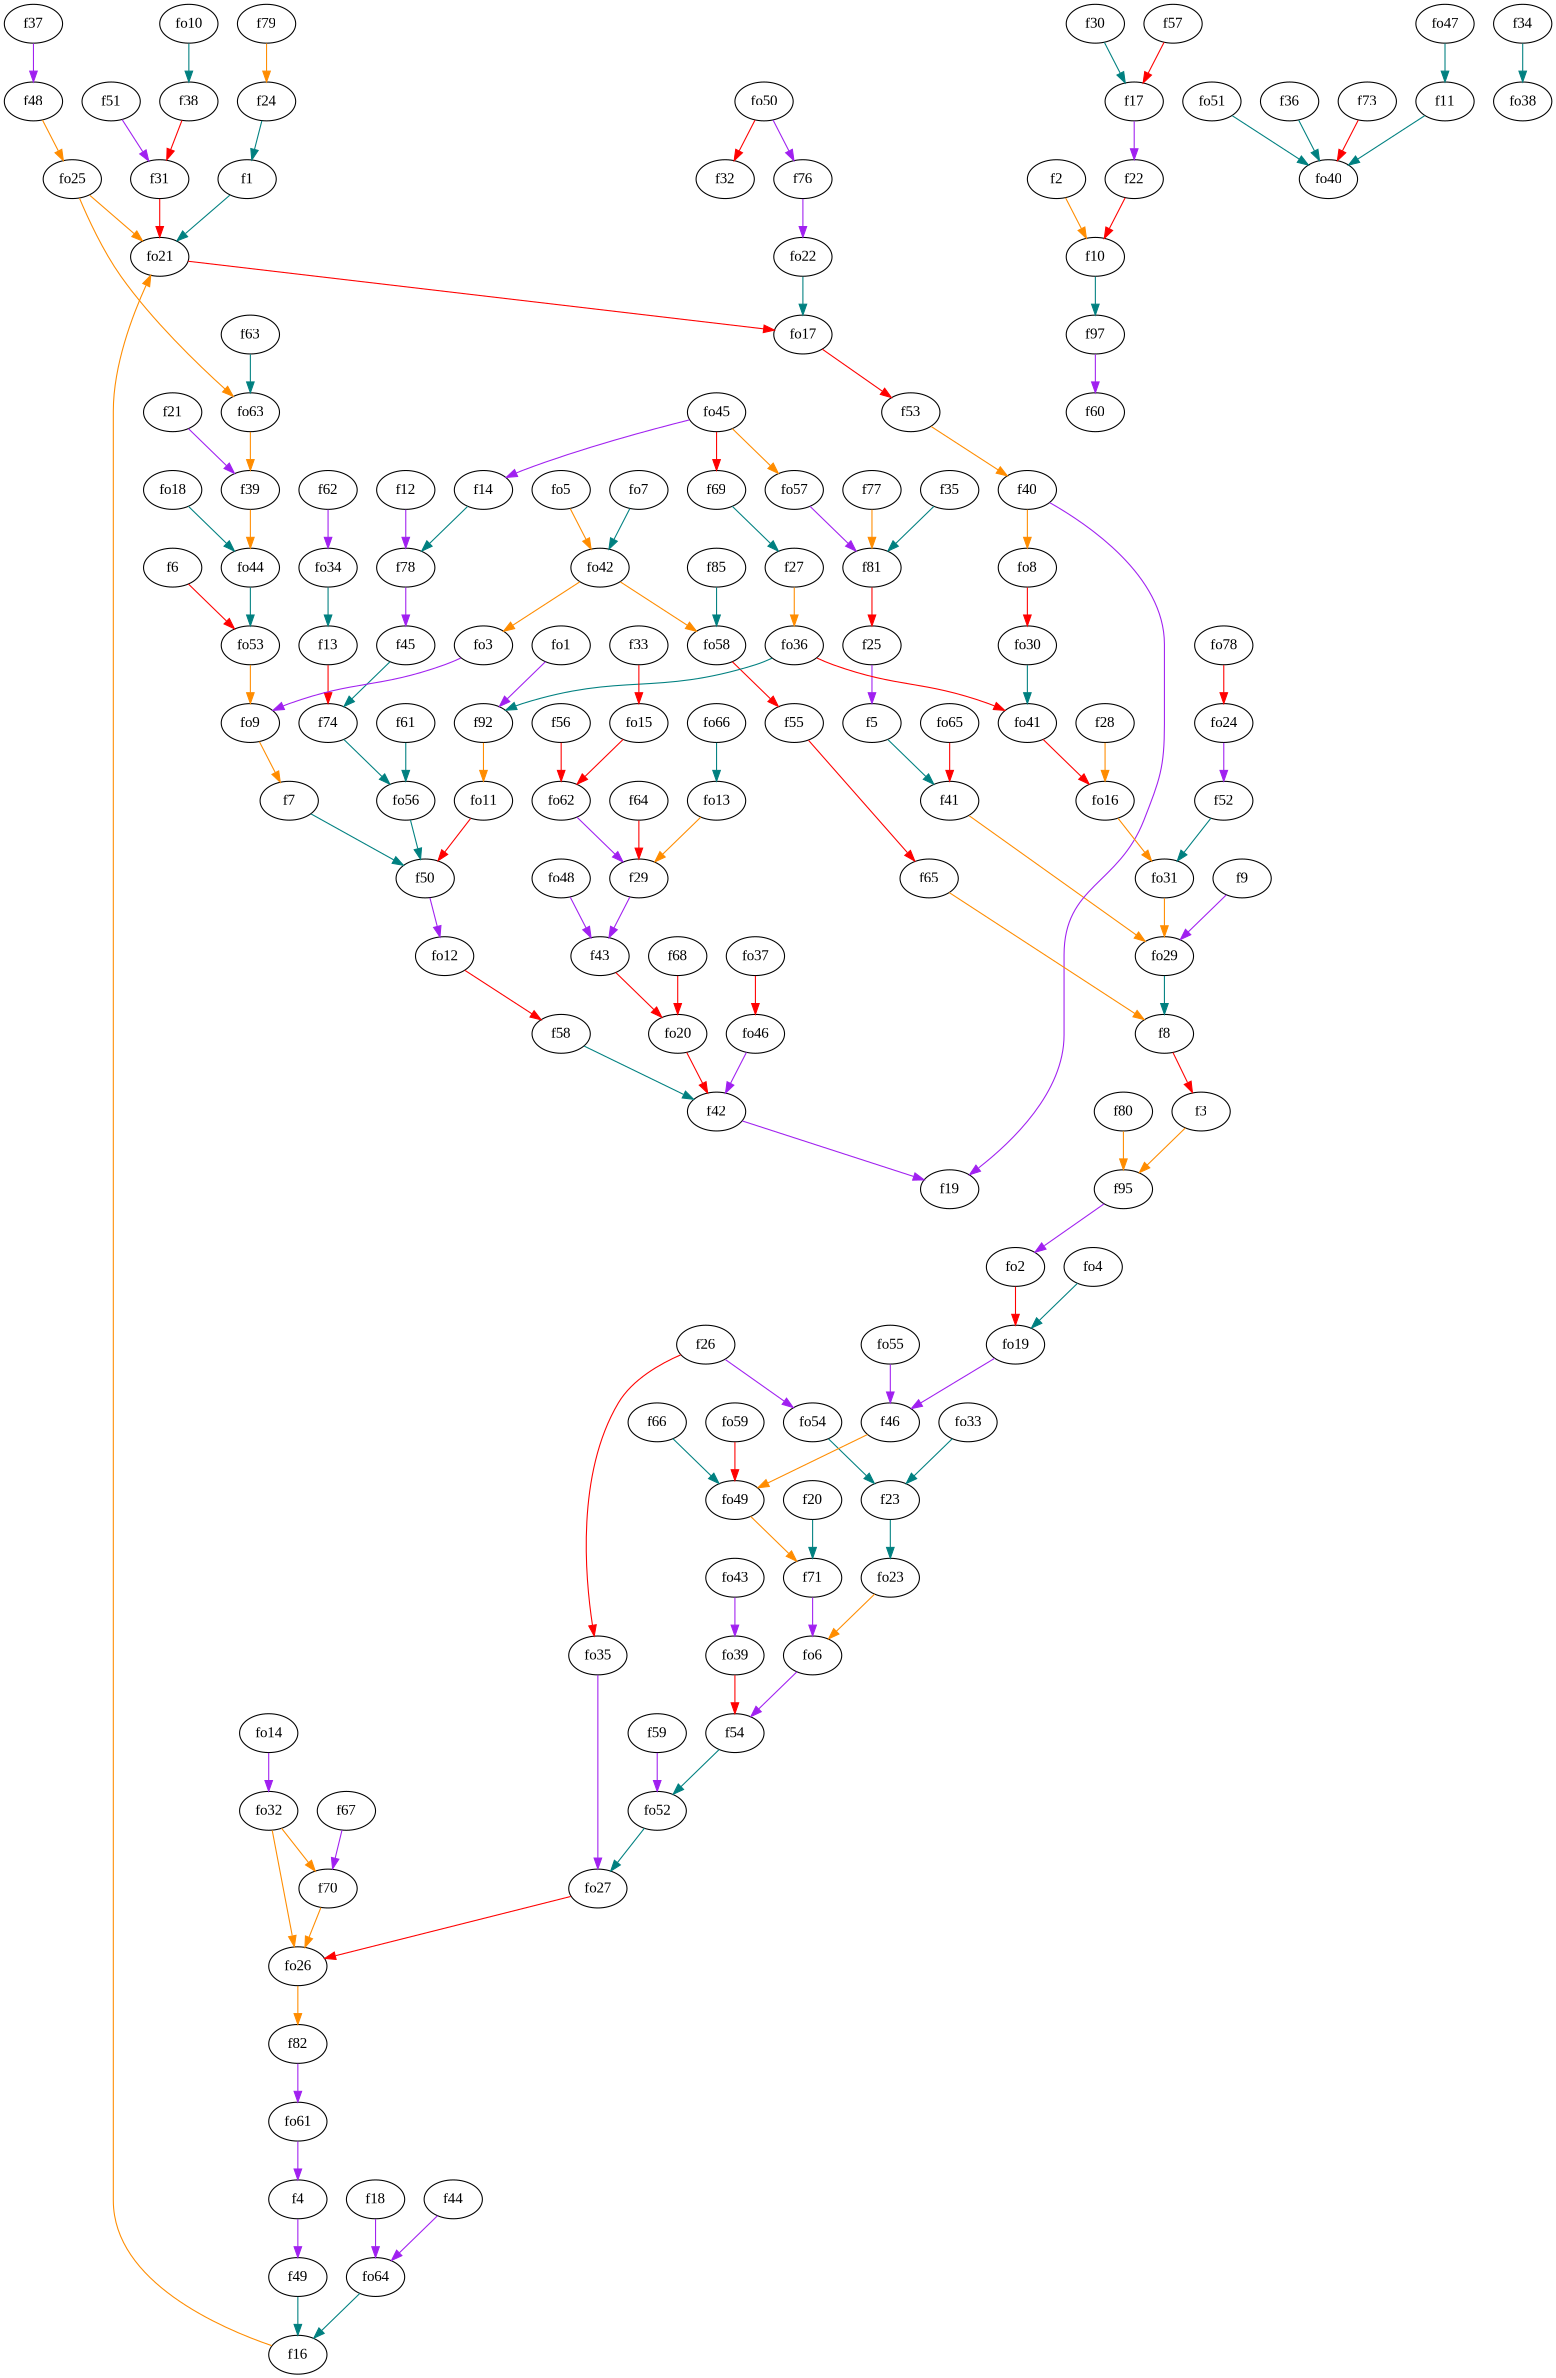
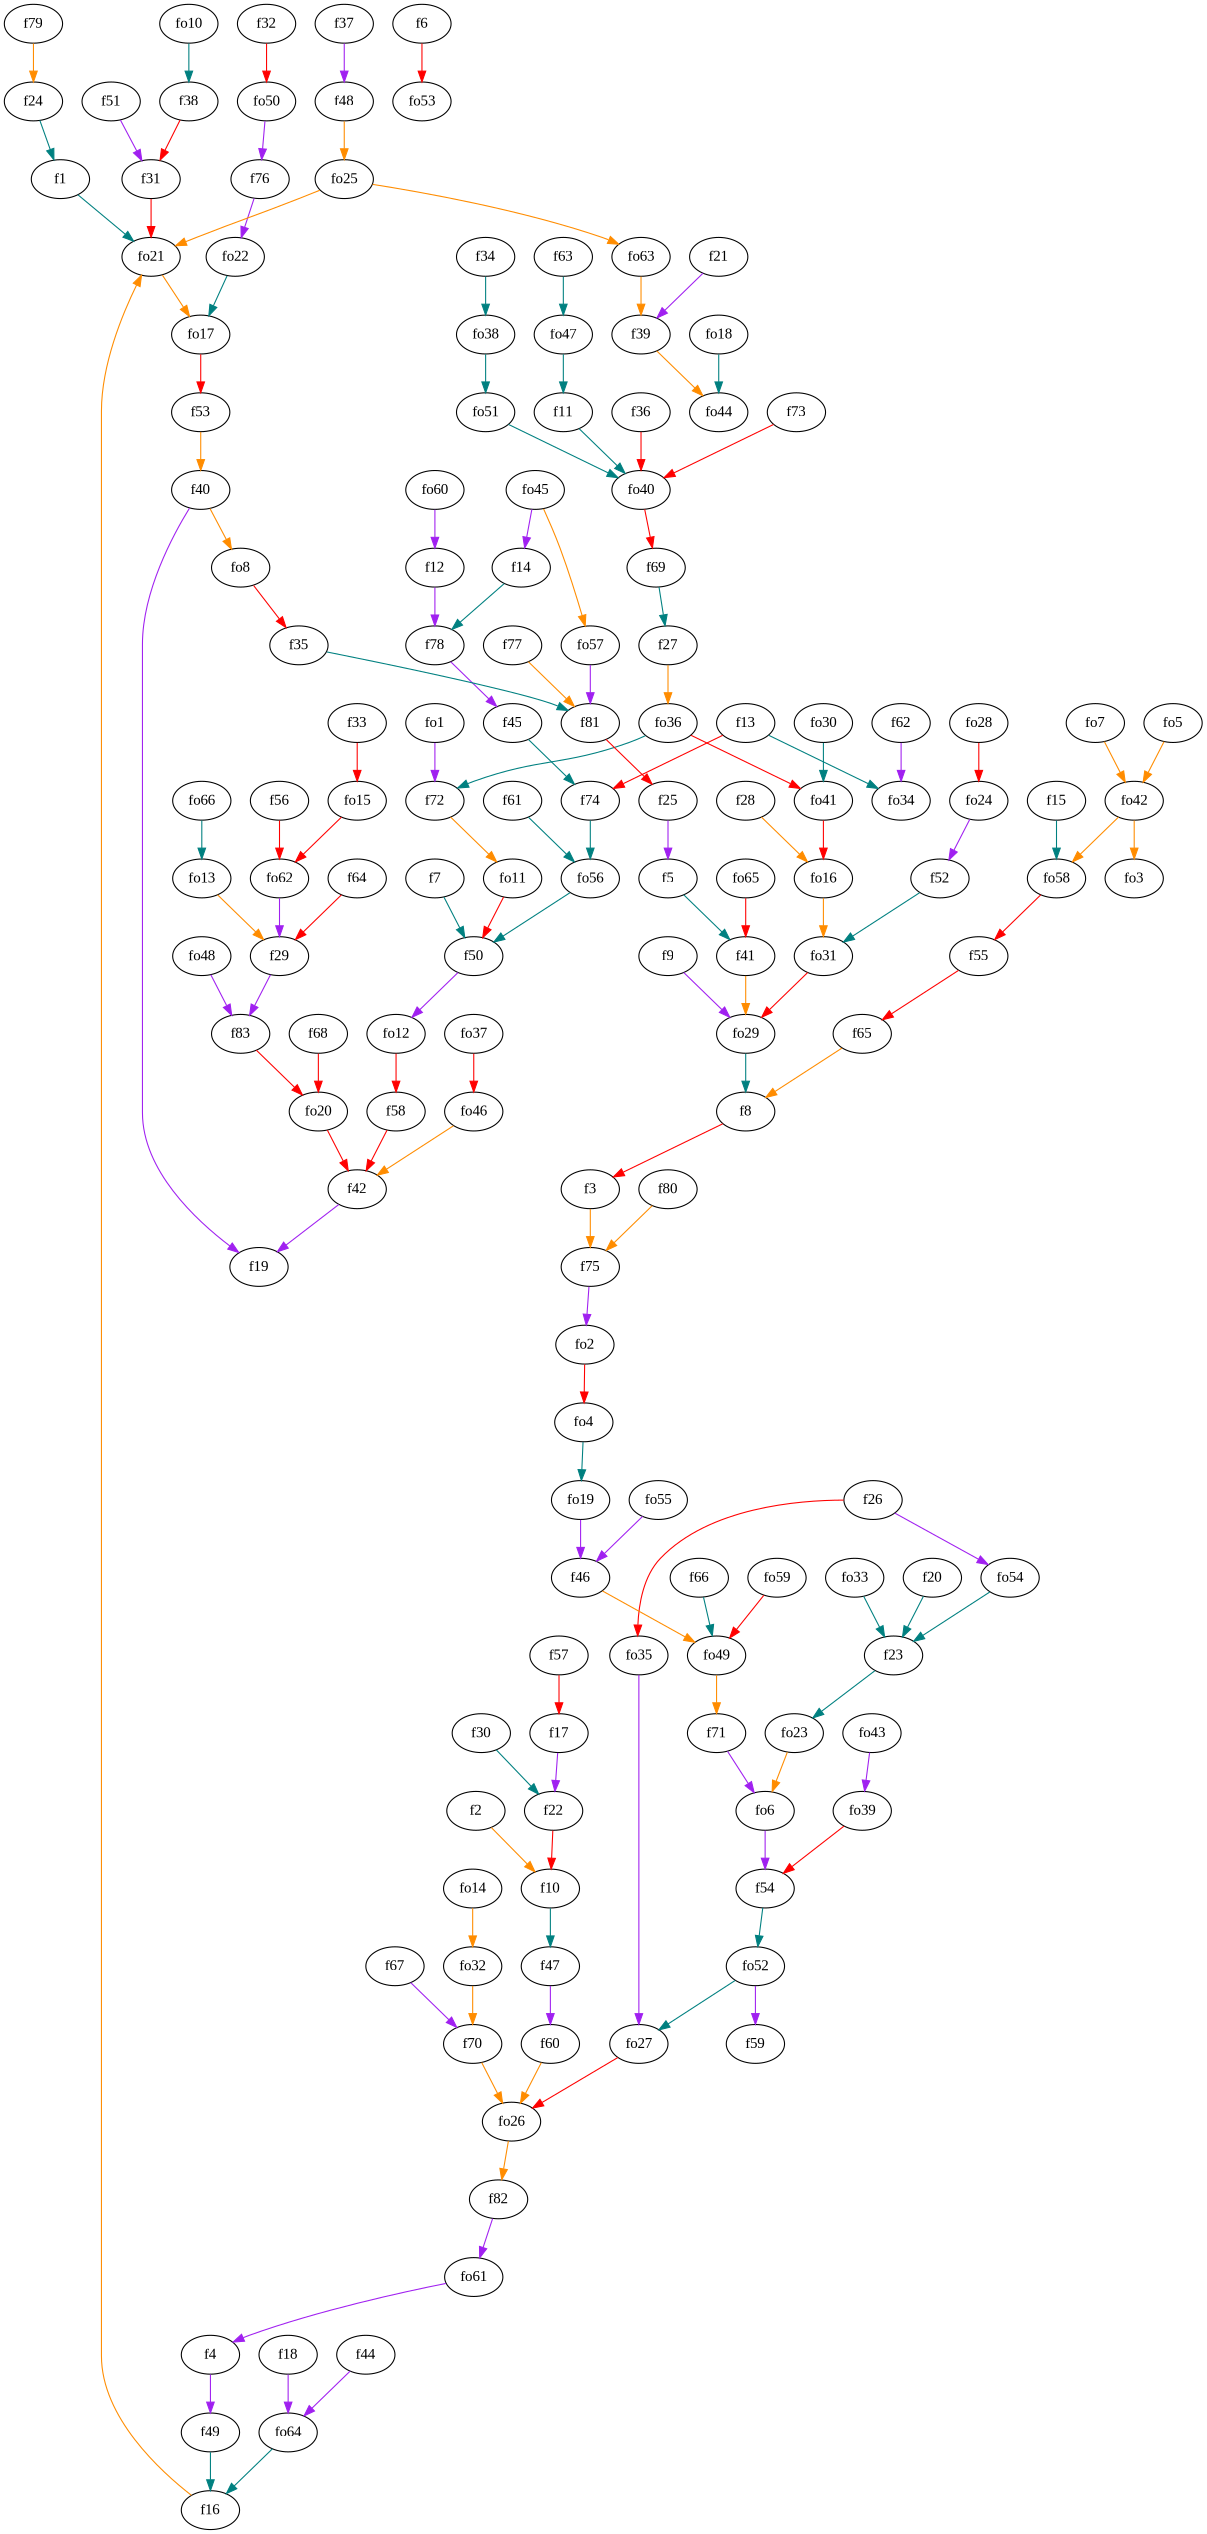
(1112, 58) -> (514, 1768)
(747, 135) -> (267, 57)
(1306, 135) -> (641, 446)
(476, 295) -> (173, 291)
(1095, 335) -> (550, 1966)
(250, 368) -> (563, 290)
none -> (486, 368)
(717, 446) -> (647, 523)
none -> (435, 490)
(622, 524) -> (1112, 757)
(717, 568) -> (1057, 801)
(250, 601) -> none
(328, 601) -> (816, 758)
(1027, 601) -> (266, 602)
(1224, 645) -> (979, 723)
(250, 723) -> none
(483, 723) -> (435, 801)
(1164, 912) -> (789, 991)
(600, 956) -> (241, 1034)
(738, 1068) -> (420, 1148)
(634, 1070) -> (379, 1146)
(1123, 1189) -> (590, 1267)
(1015, 1300) -> (584, 1378)
(813, 1534) -> (915, 1612)
(269, 1767) -> (473, 1922)
(657, 1767) -> (755, 2000)
(282, 1883) -> (533, 2078)
